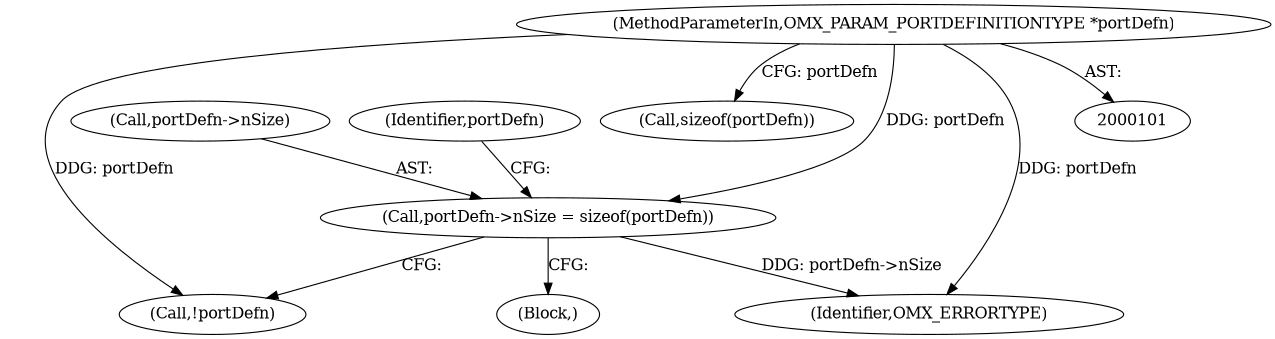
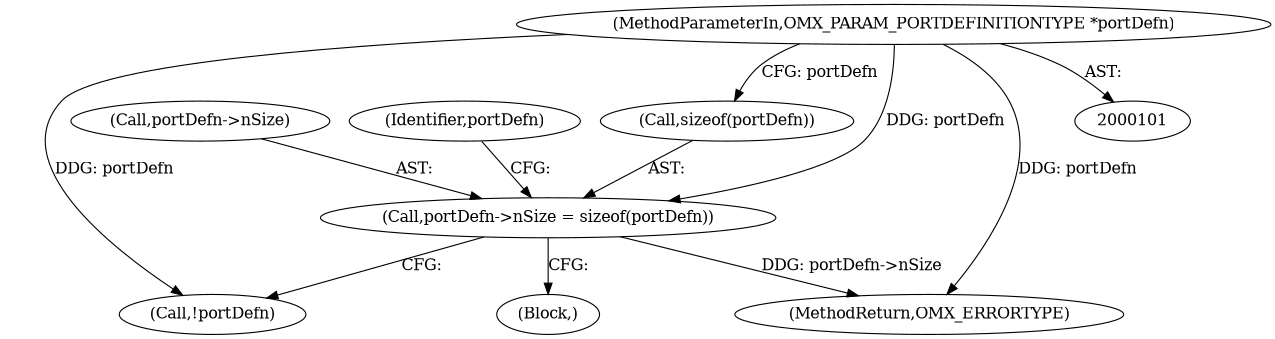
none -> (643, 166)
(929, 314) -> (929, 314)
